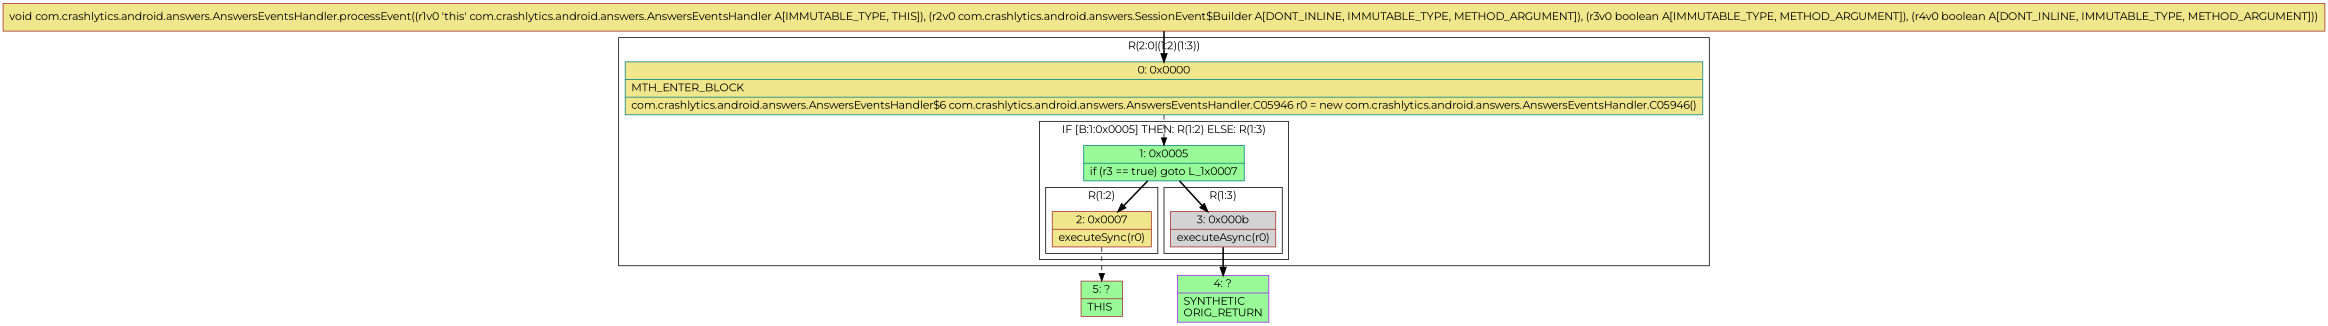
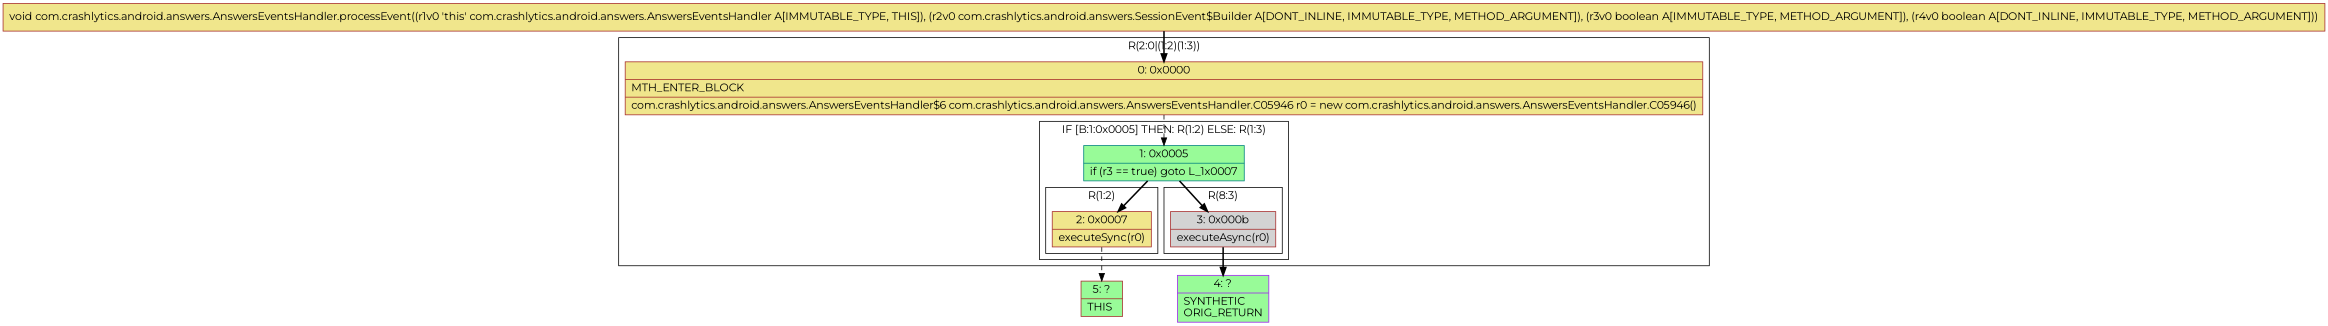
(1164, 88) -> (1164, 88)
(1223, 196) -> (1223, 196)
